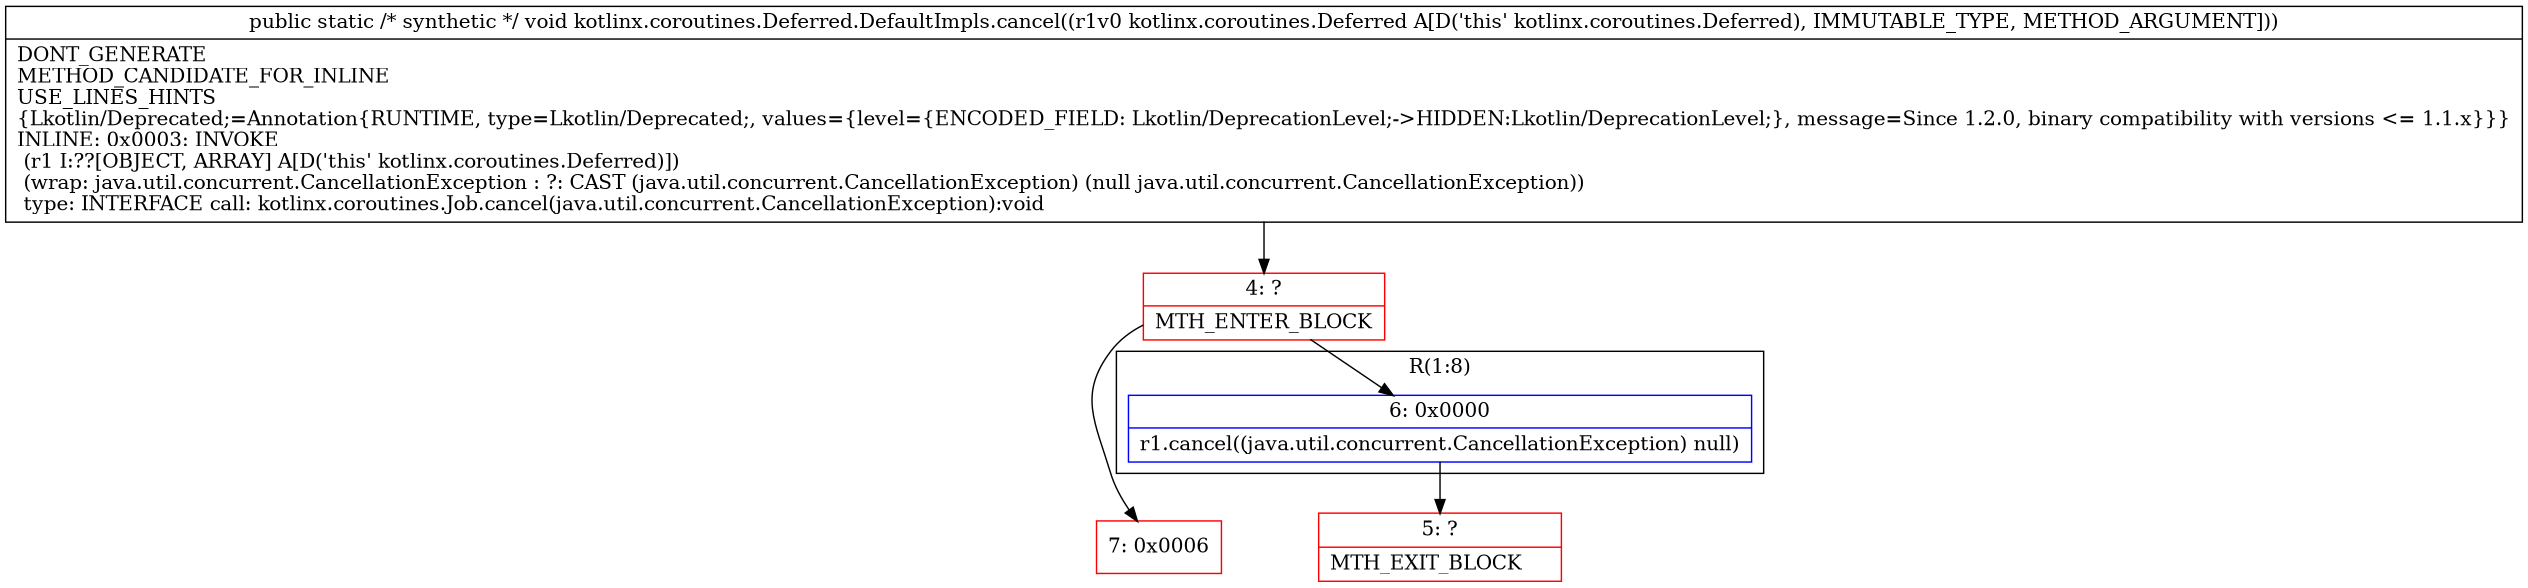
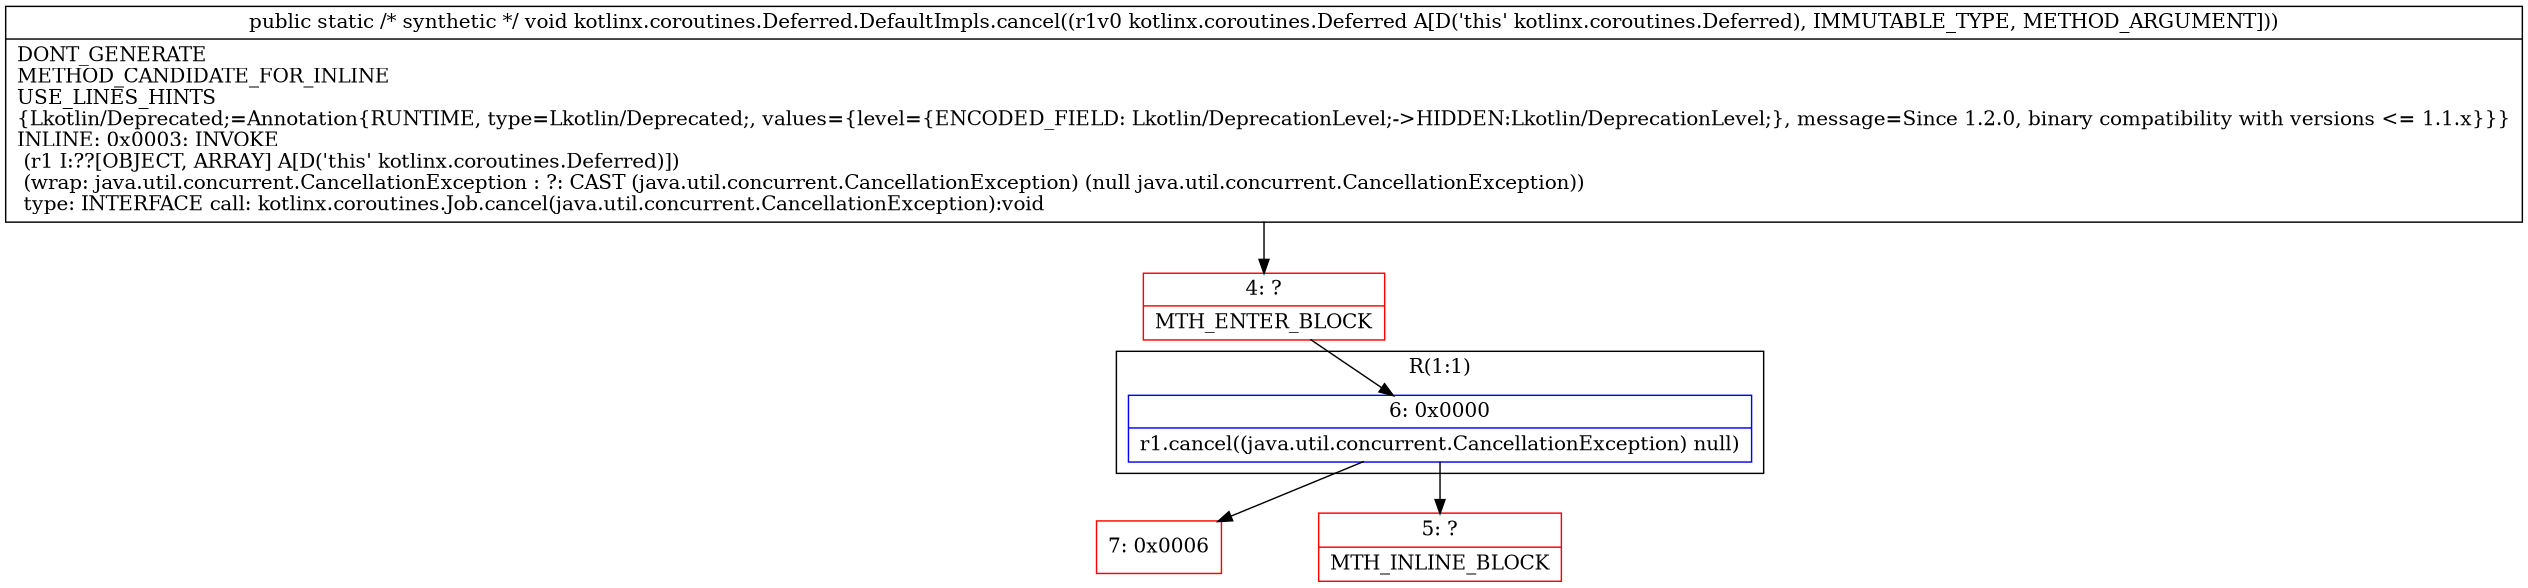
(1440, 368) -> (1440, 368)
(1093, 411) -> (1298, 489)
(1427, 564) -> (1440, 564)
